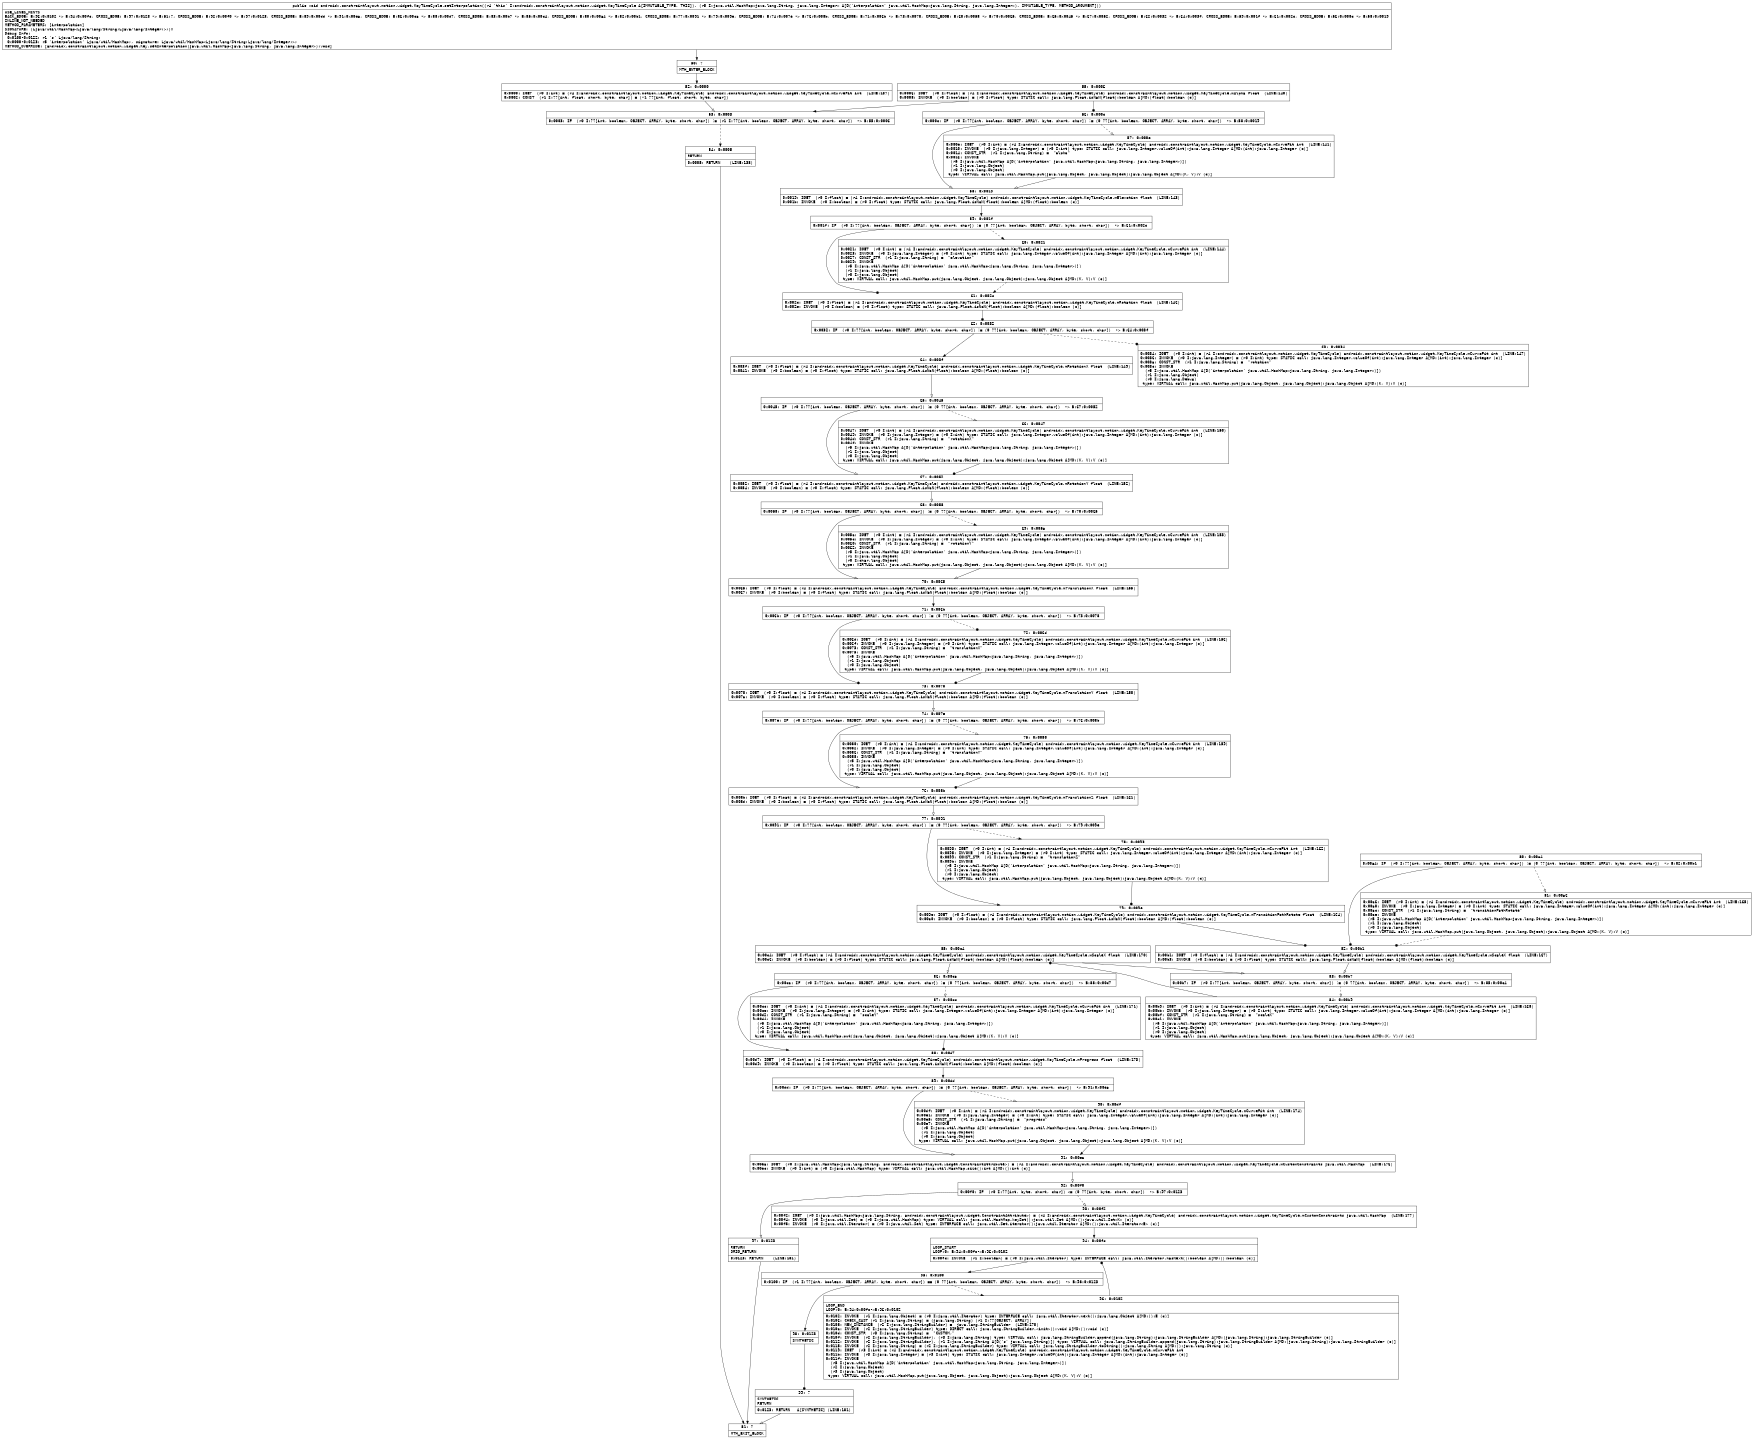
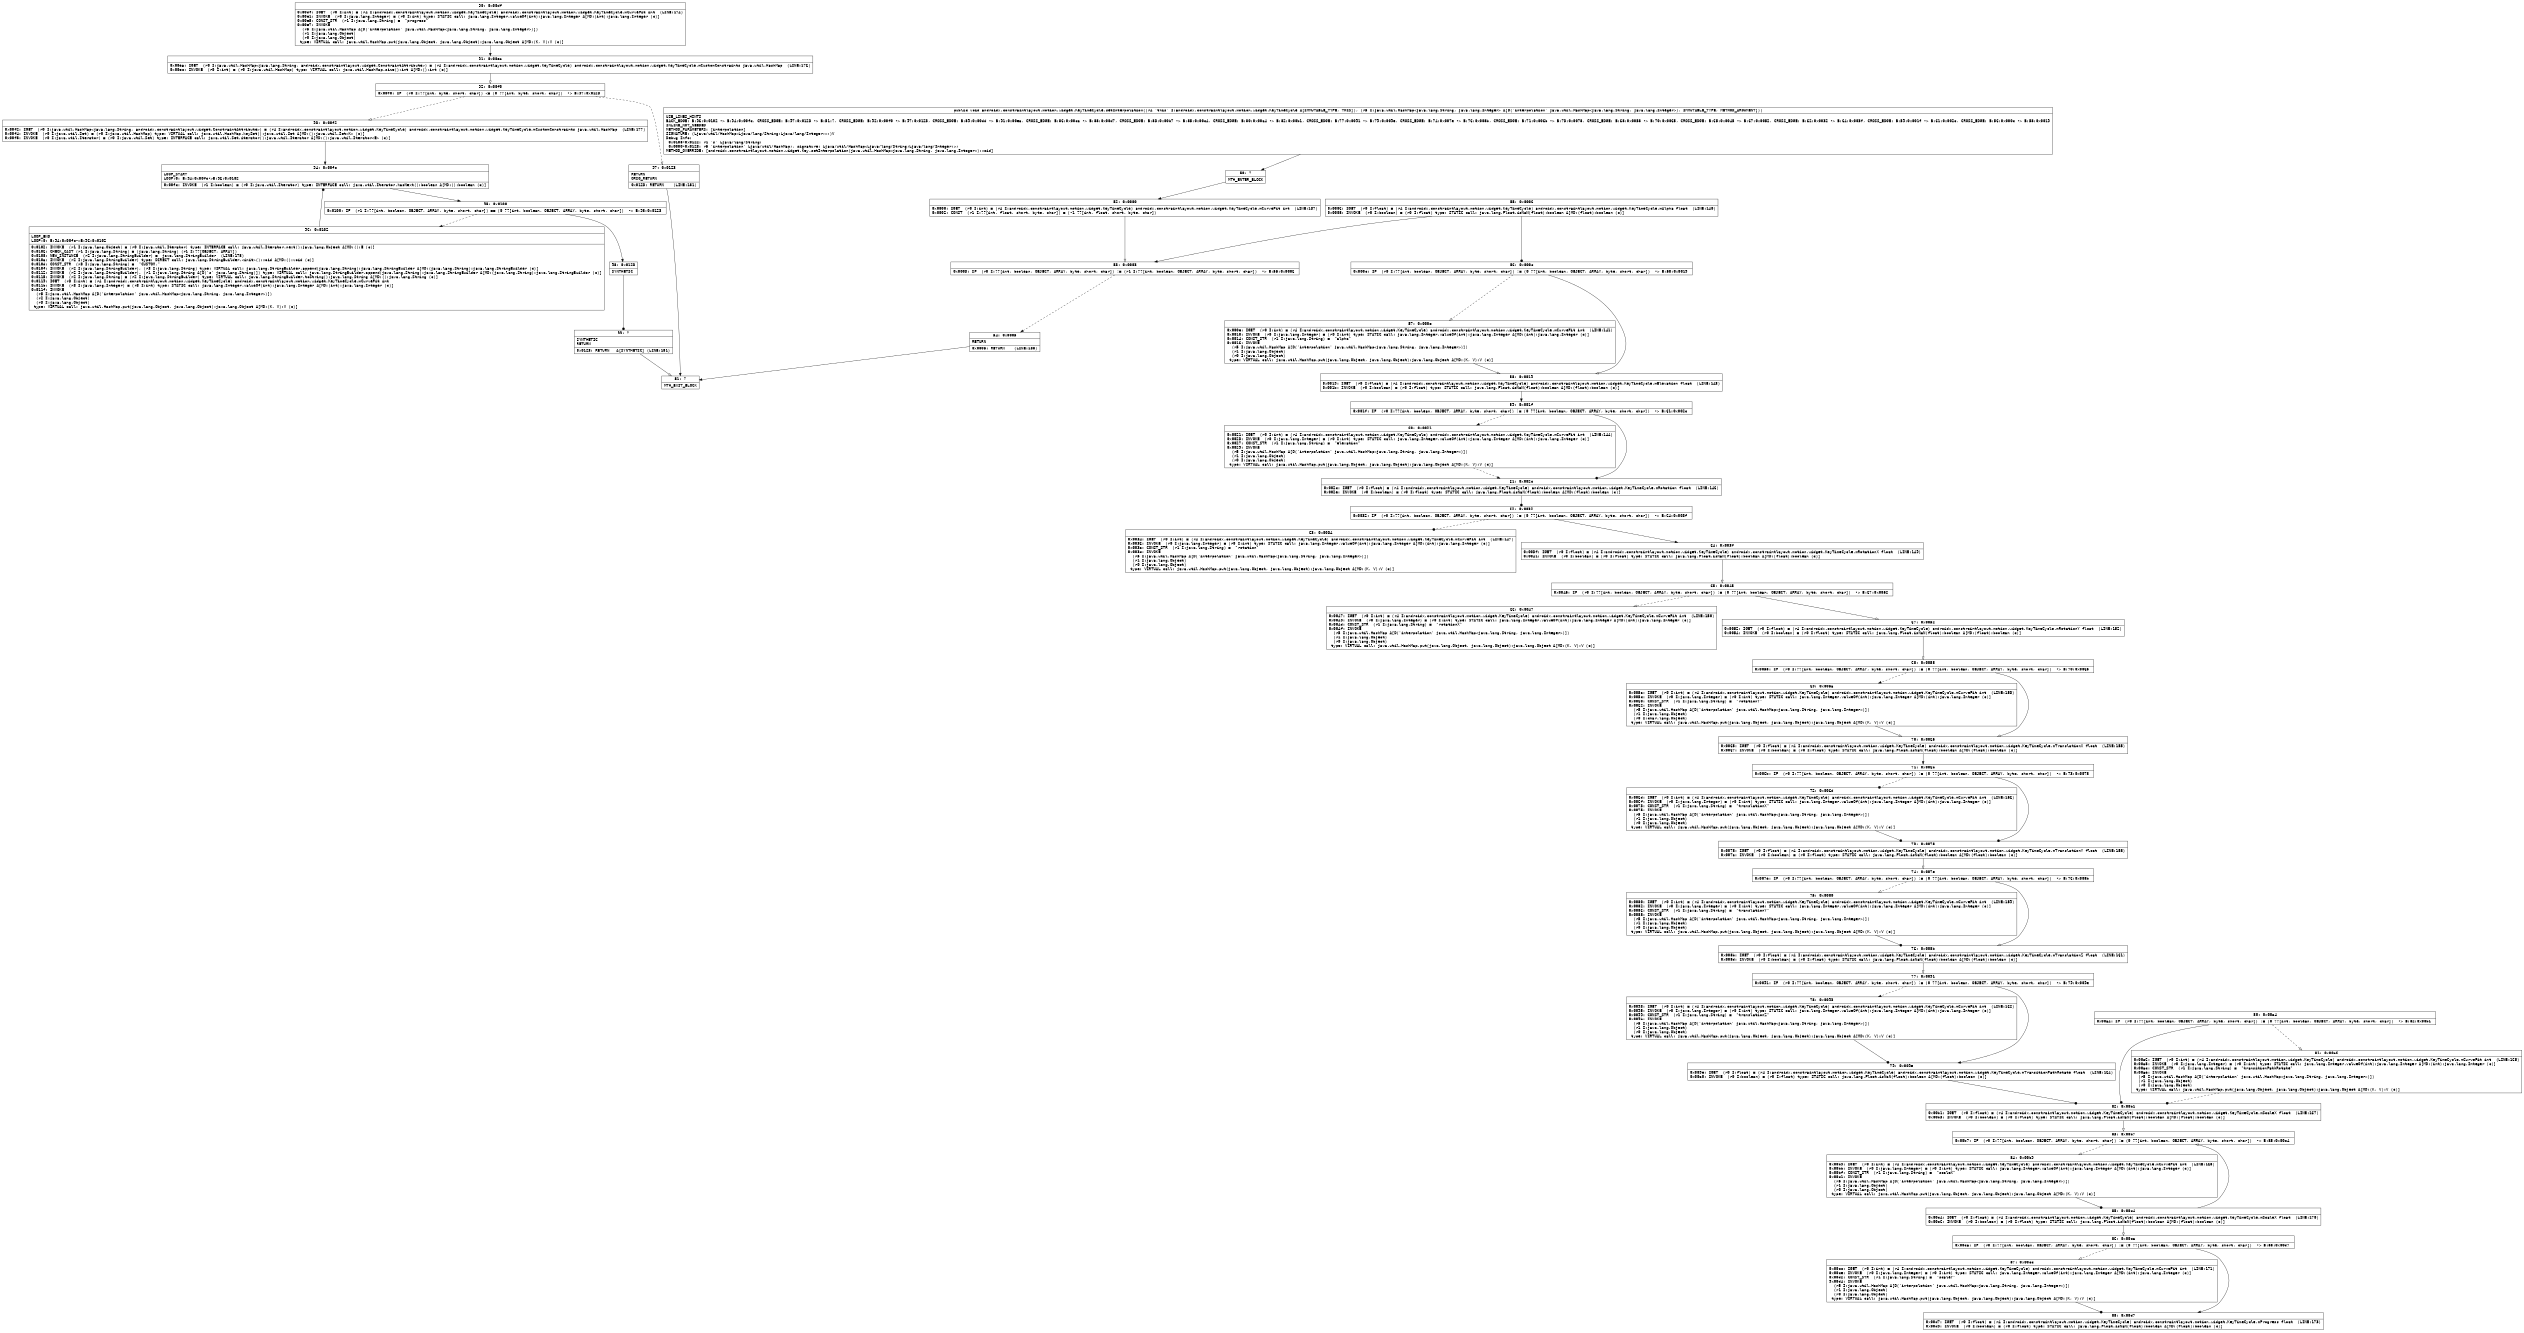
(1168, 379) -> (1157, 565)
(967, 468) -> none
(943, 1084) -> none
(847, 1197) -> (650, 107)
